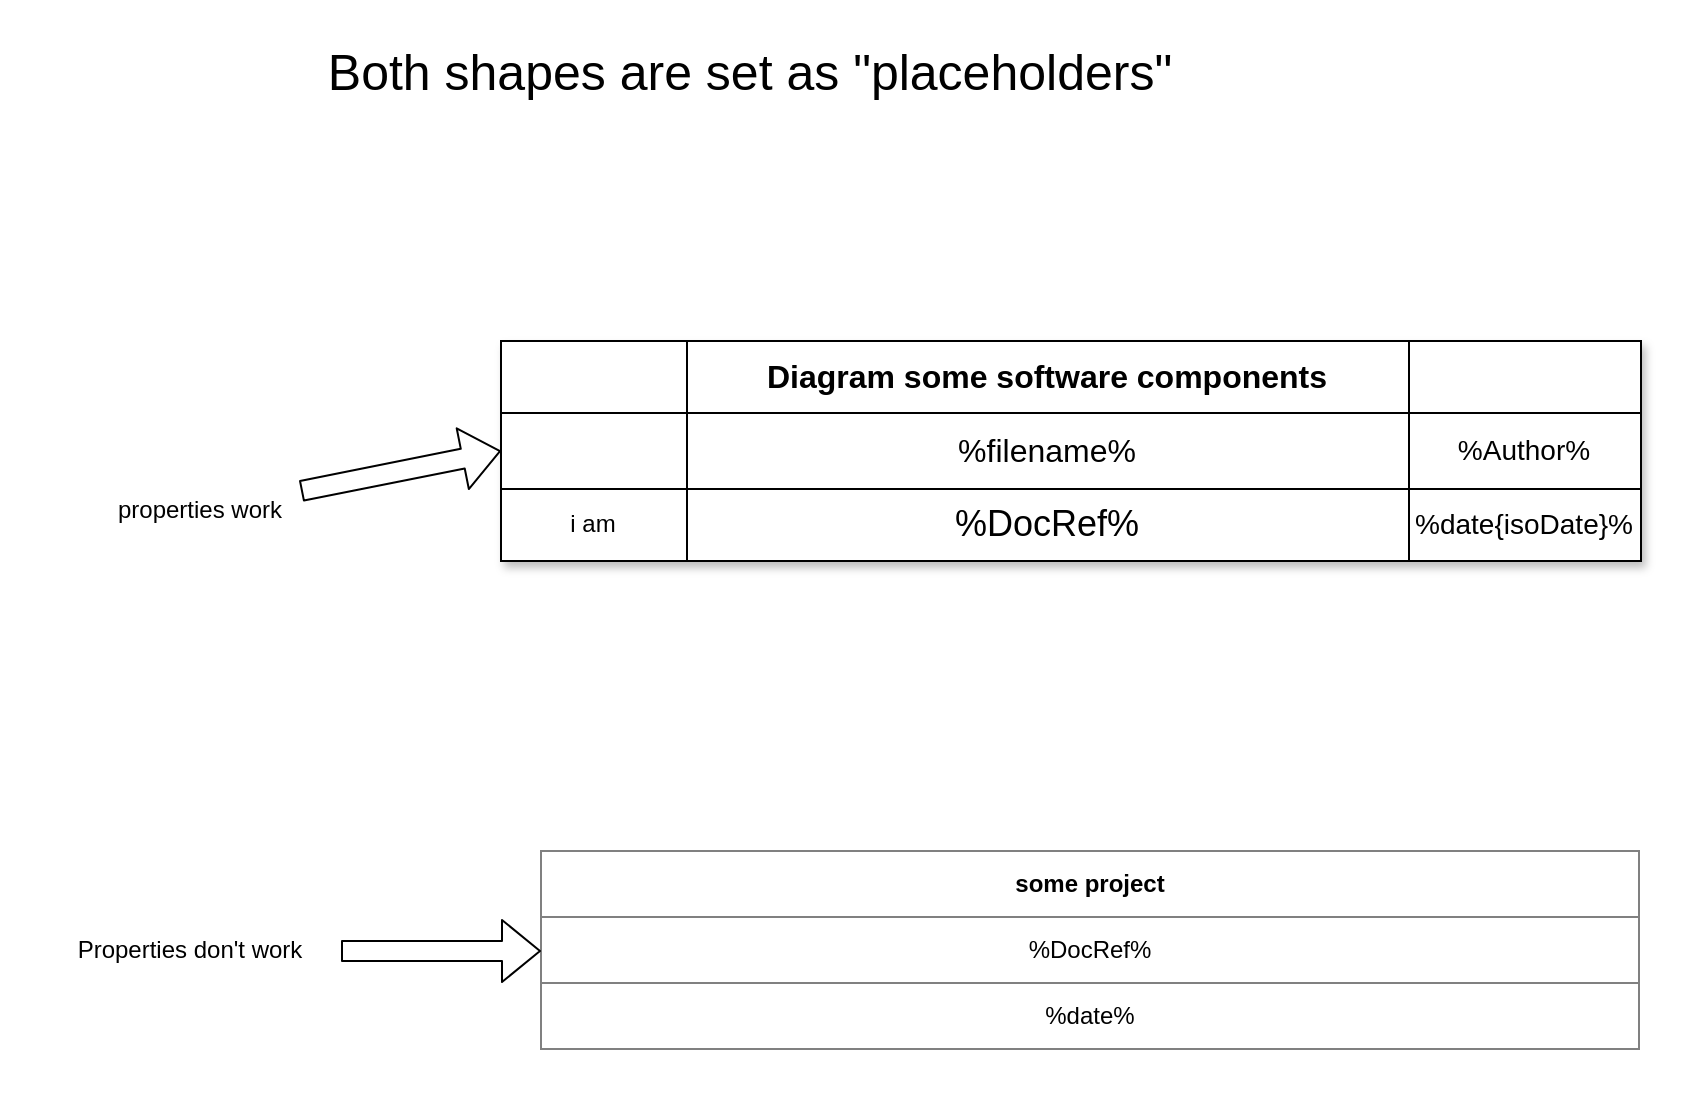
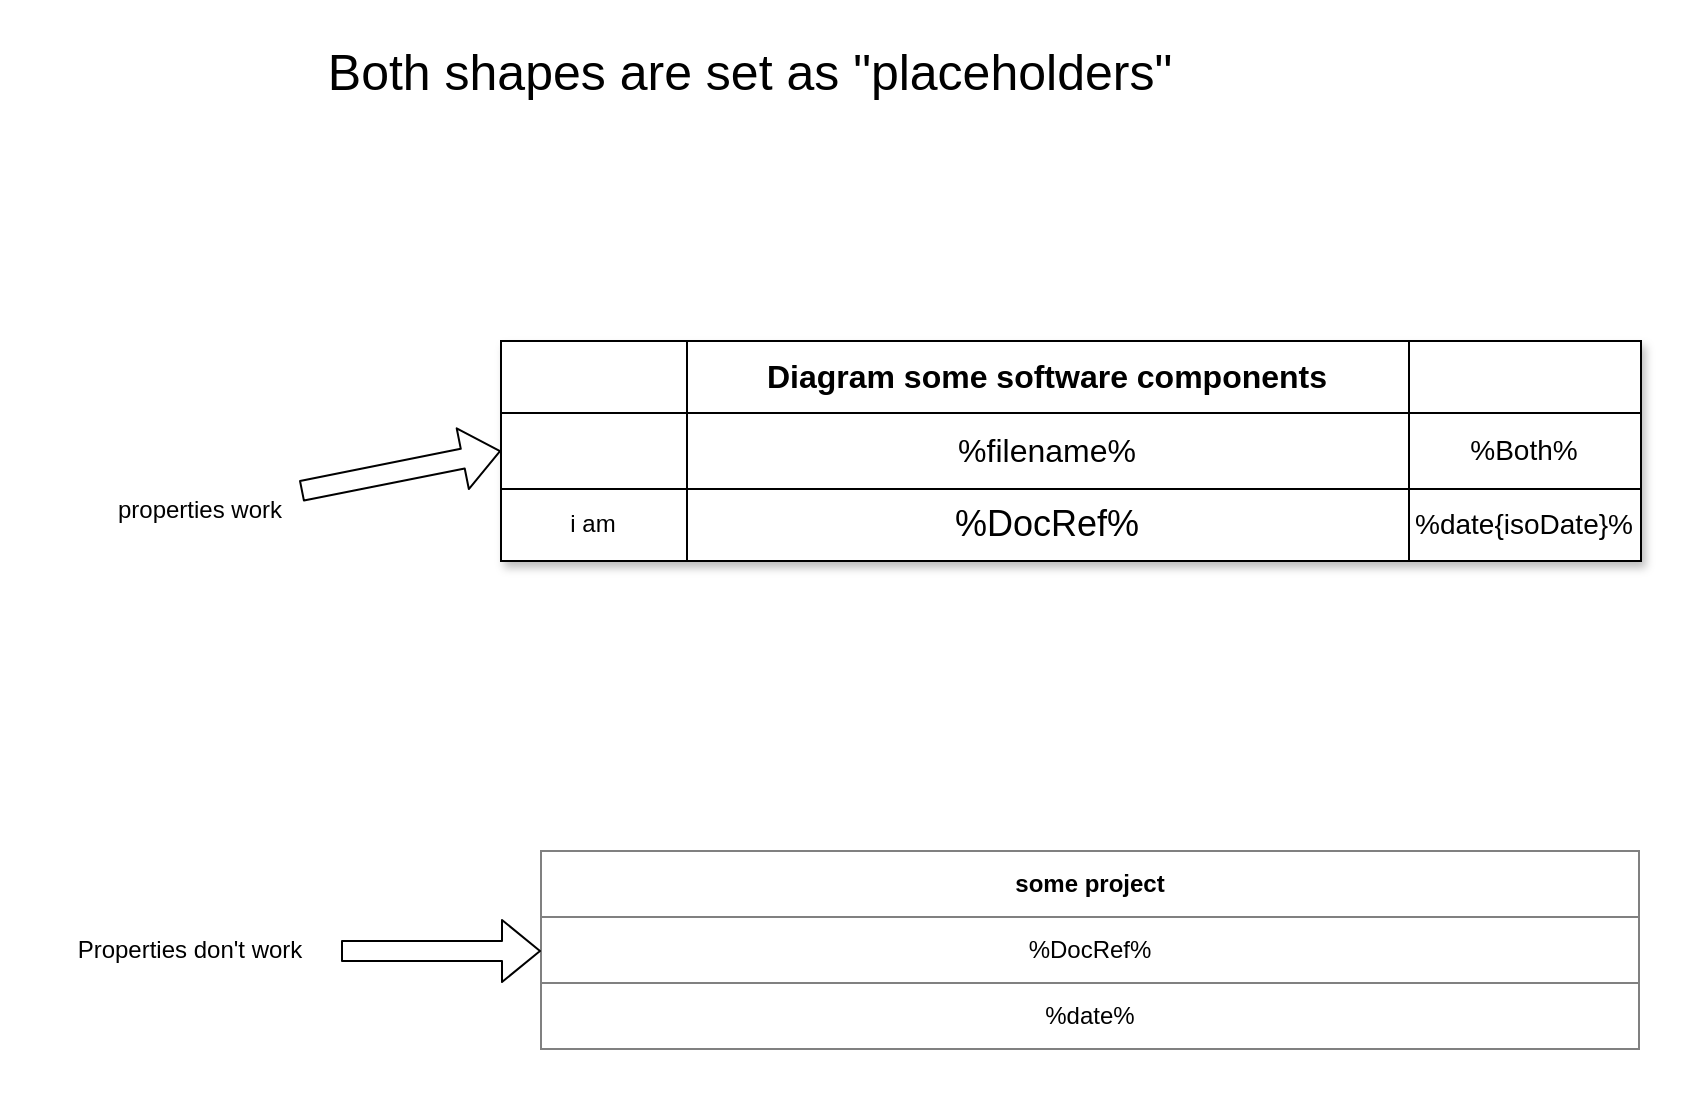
(1525, 451) -> (1525, 451)
